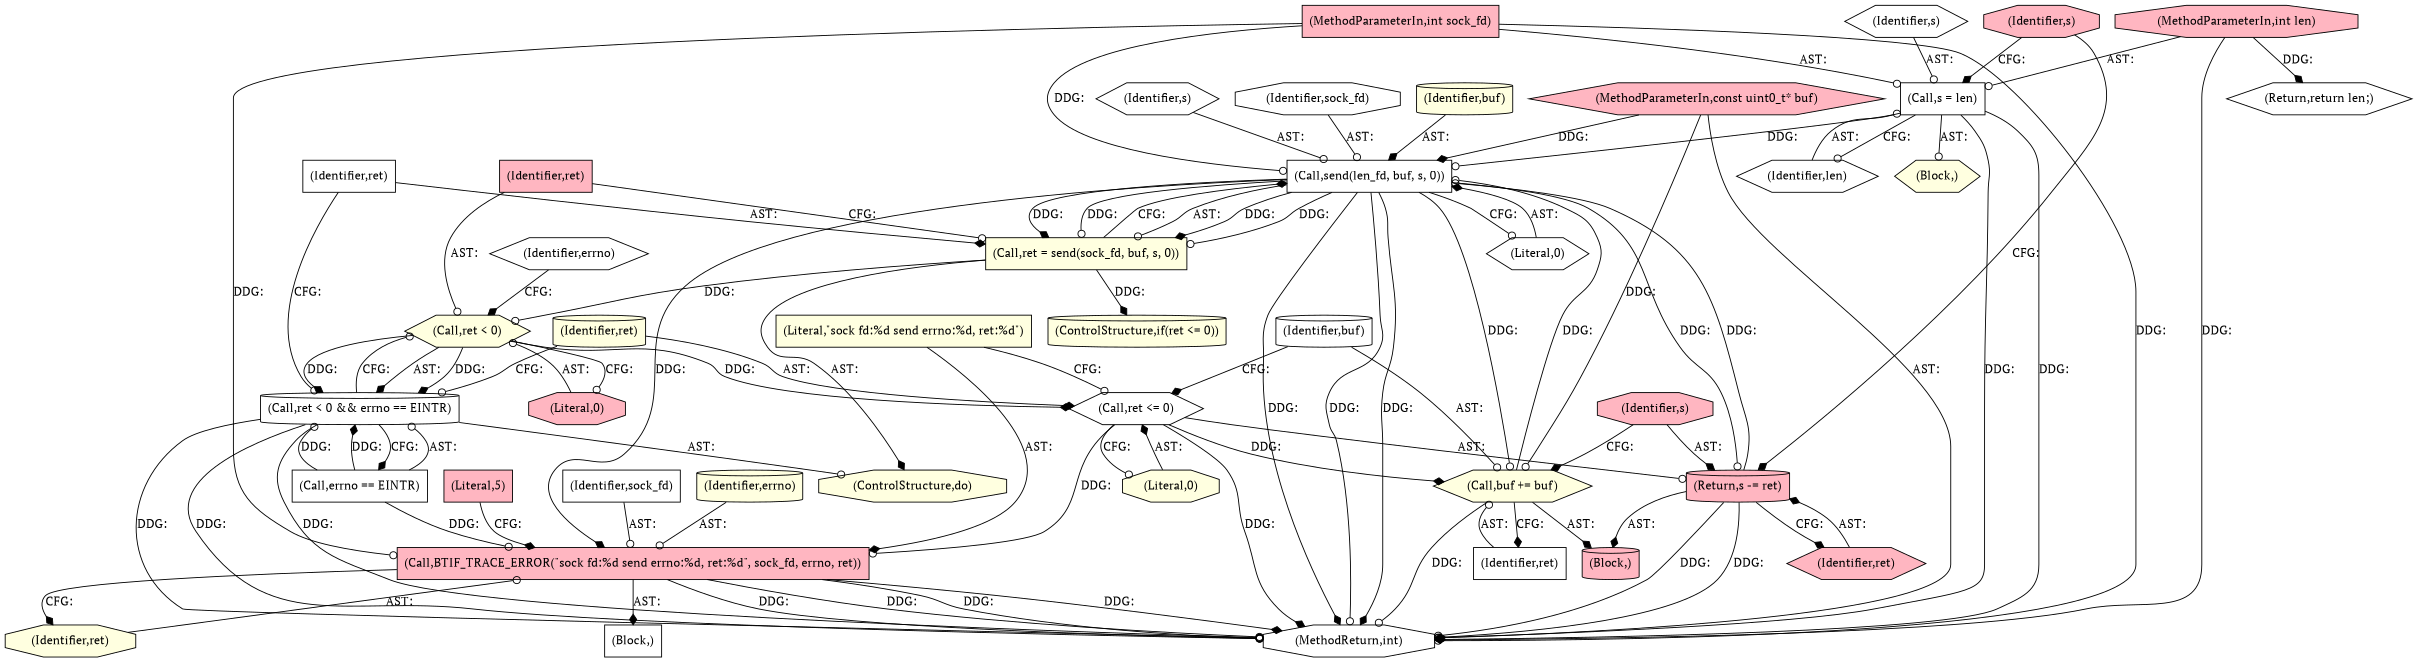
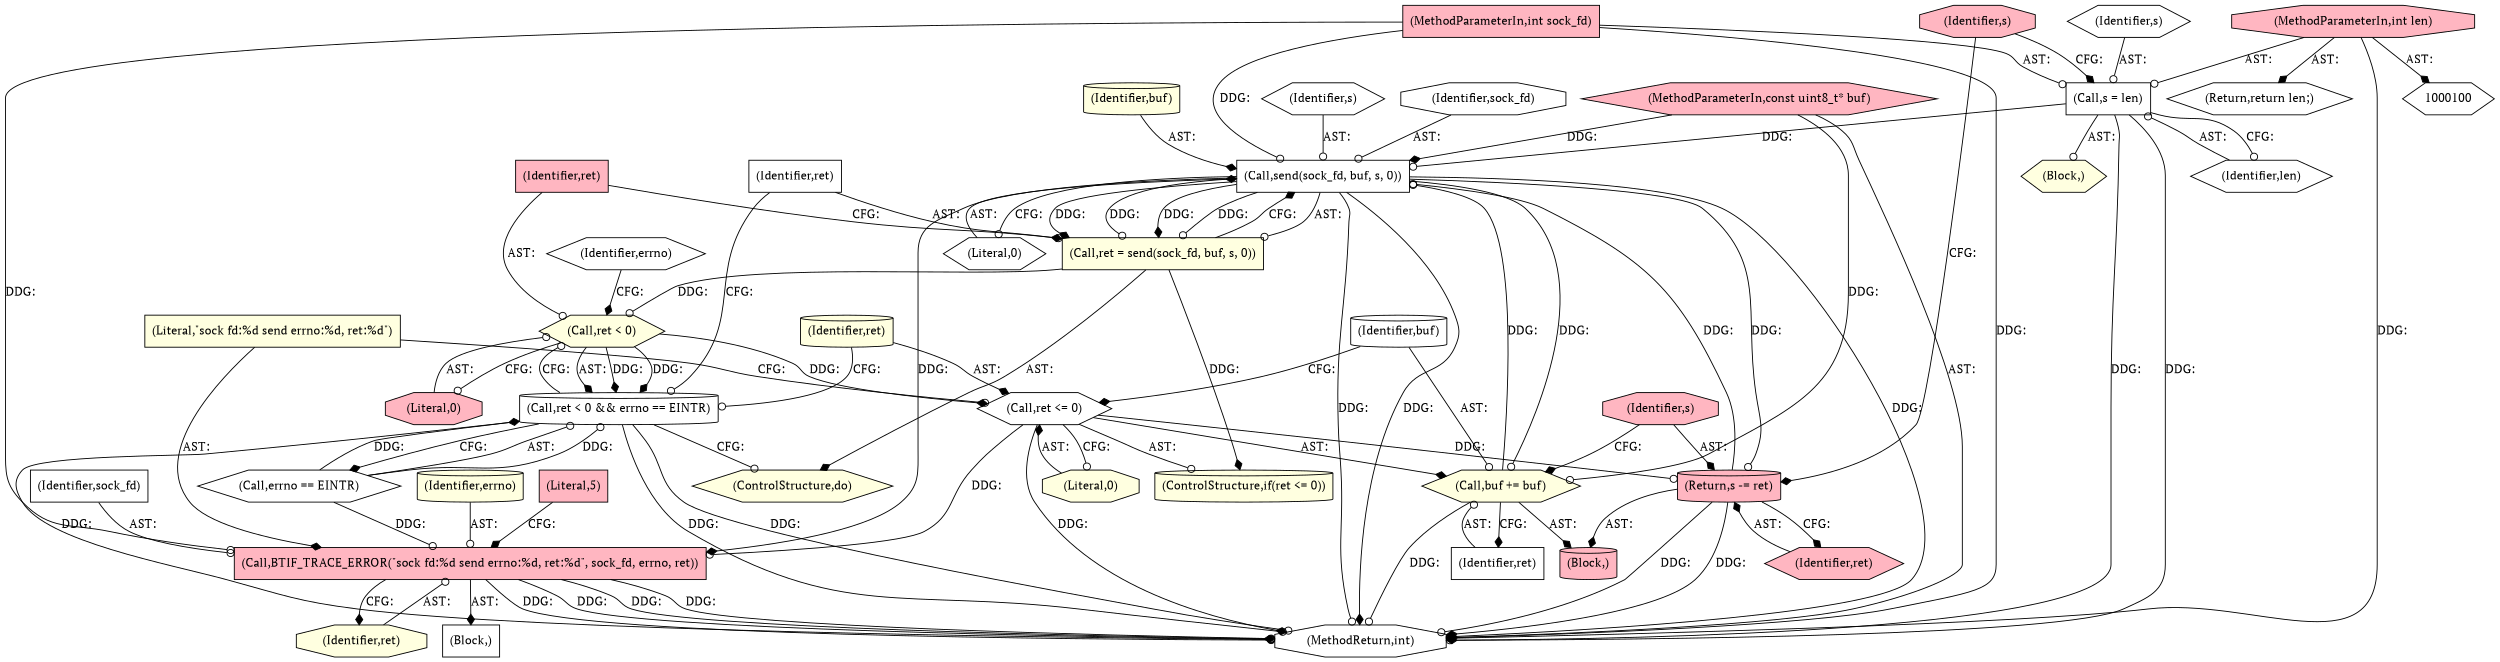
(2300, 60) -> (2327, 60)
(1707, 99) -> (1759, 99)
none -> (2448, 99)
(1369, 176) -> (1323, 176)
(703, 447) -> (732, 447)
none -> (1133, 447)
(1268, 447) -> (1316, 447)
(1473, 447) -> (1472, 447)
(360, 486) -> (299, 486)
(913, 486) -> (793, 486)
